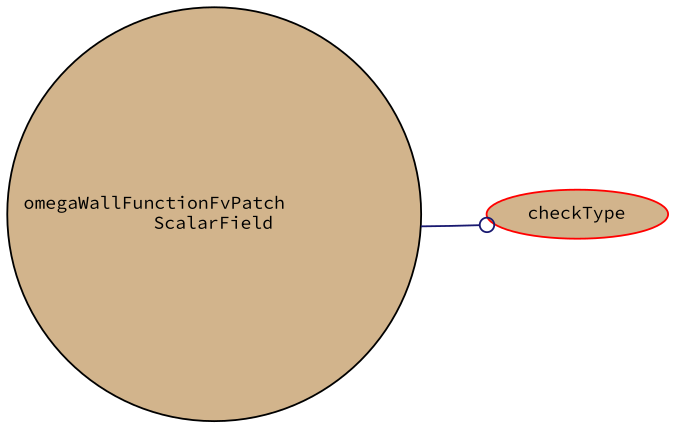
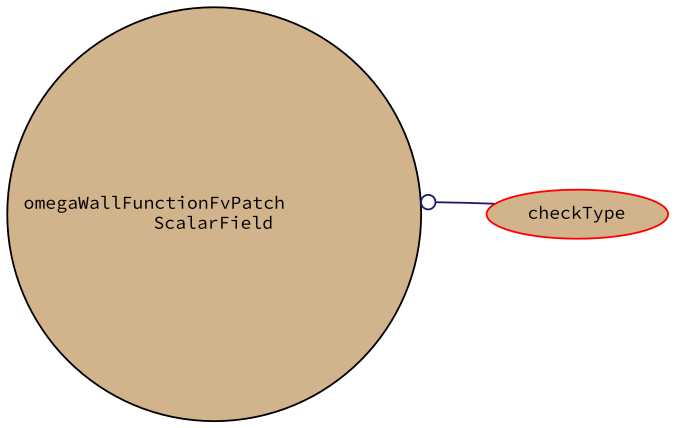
(450, 226) -> (465, 203)
